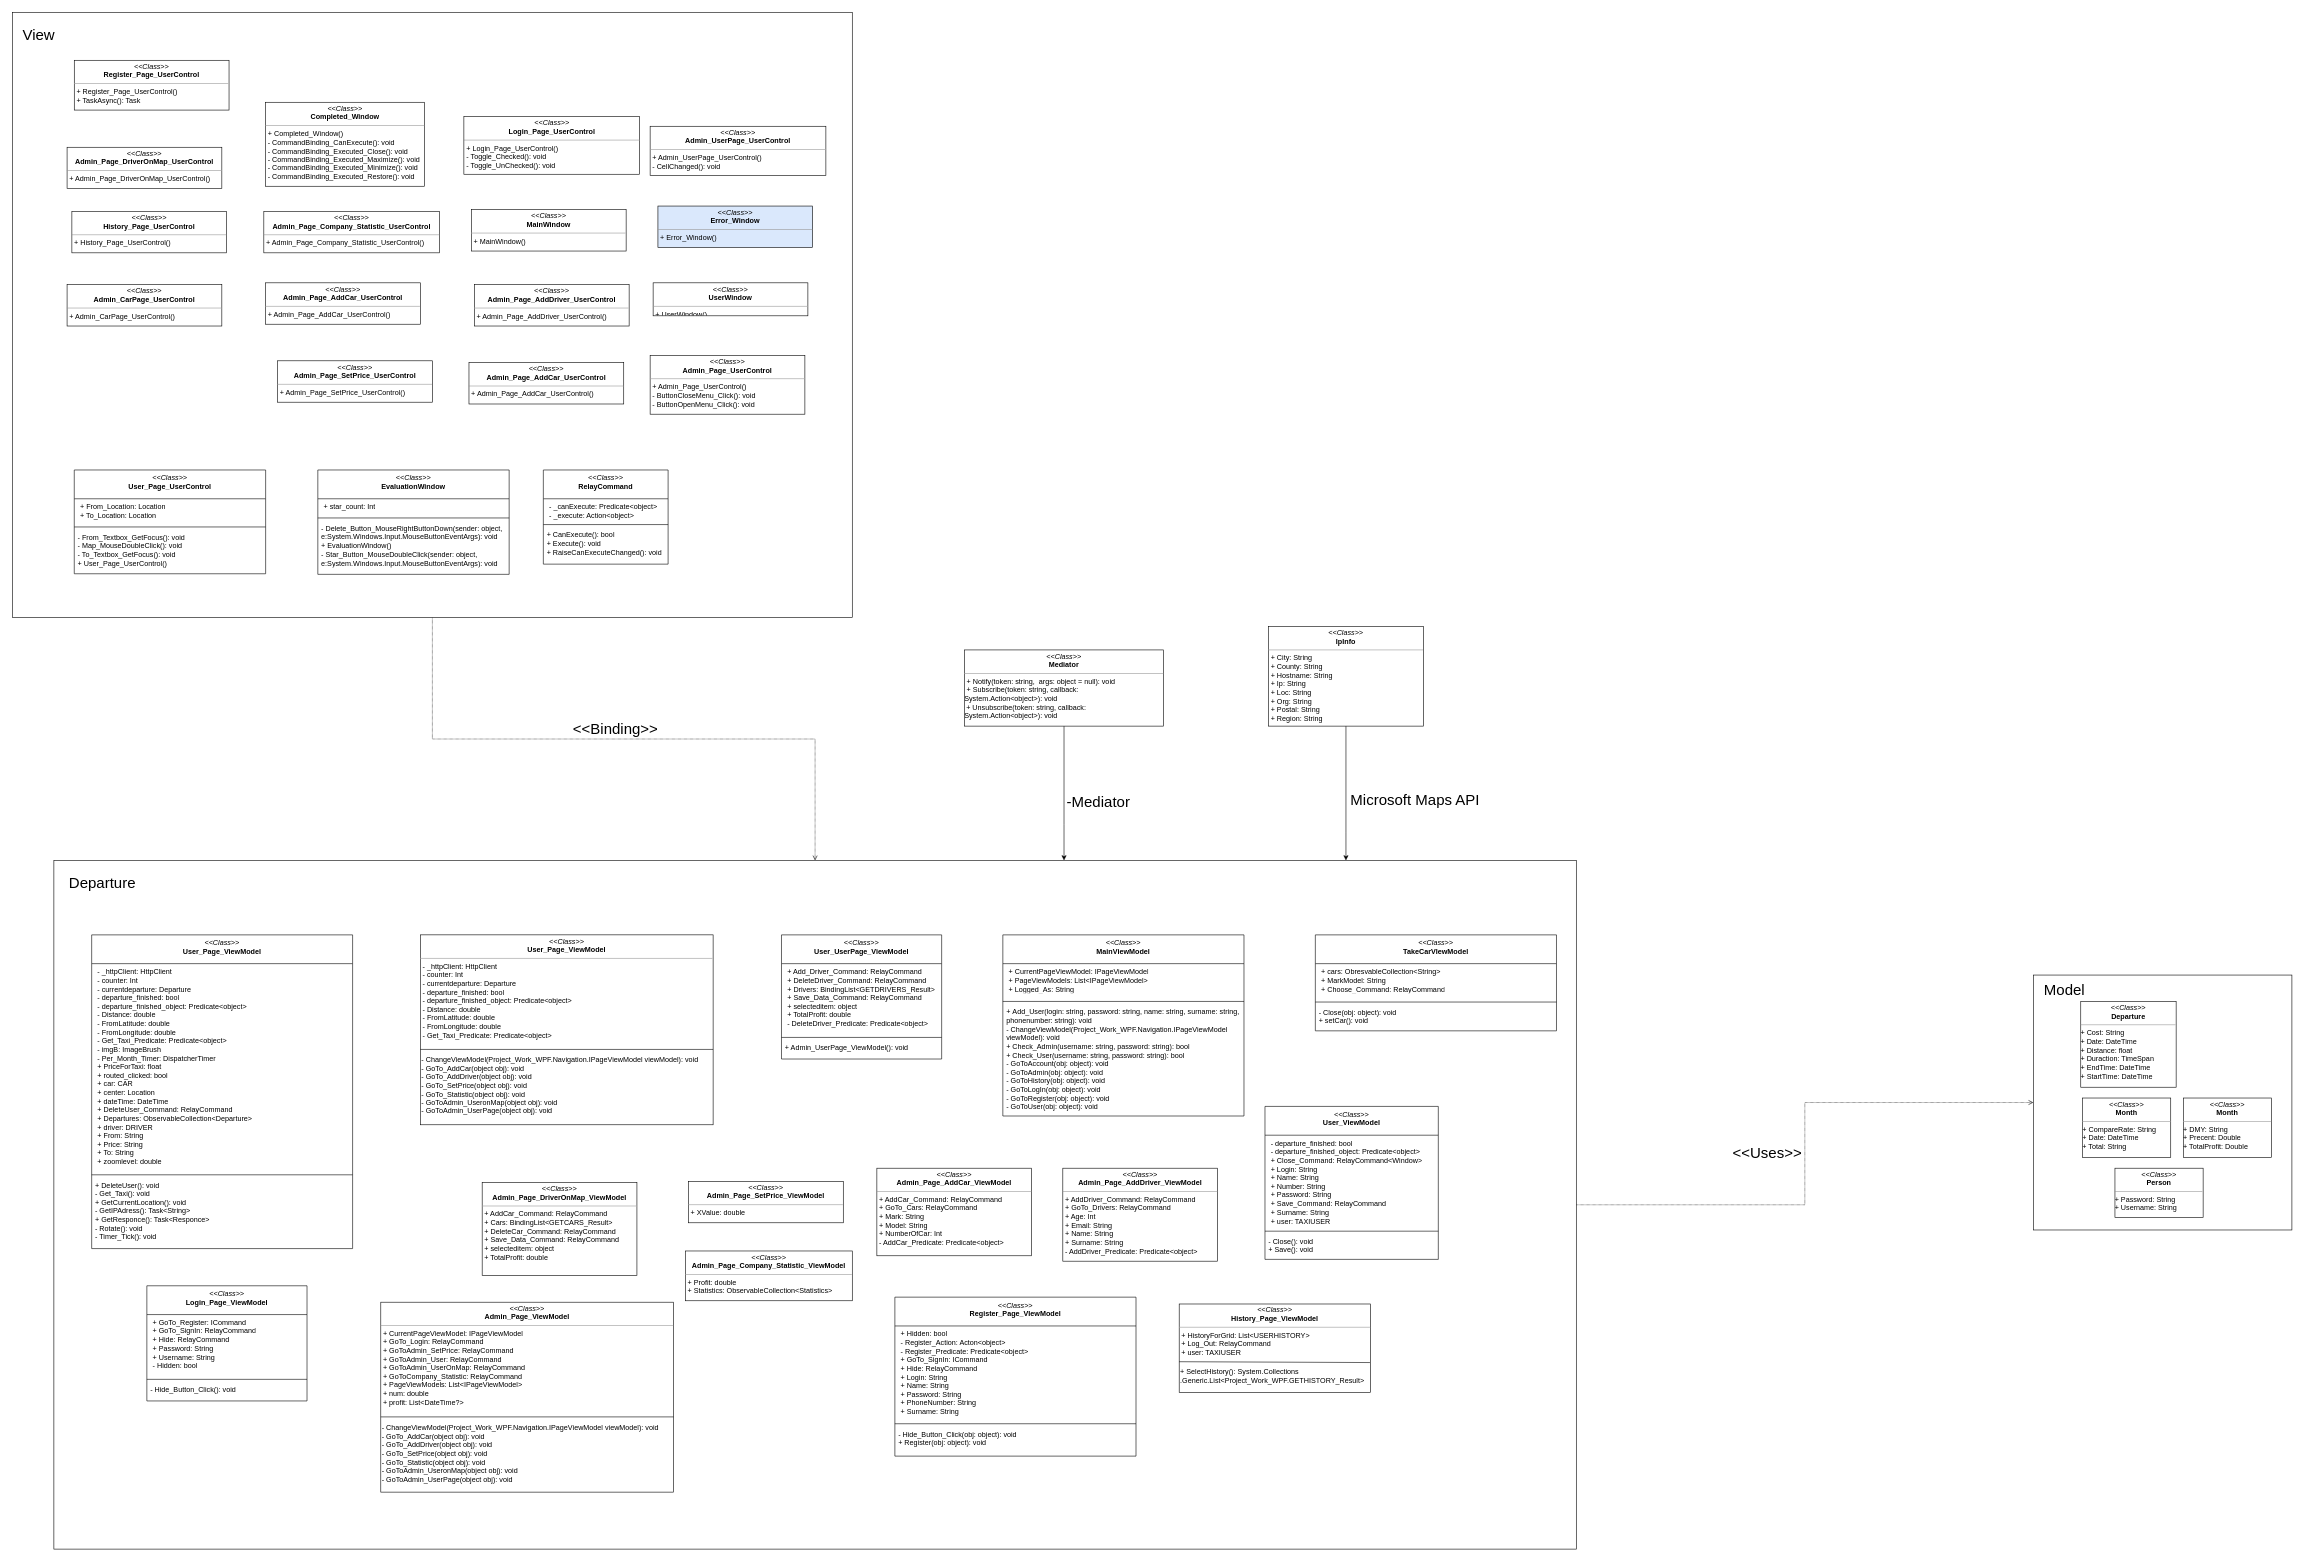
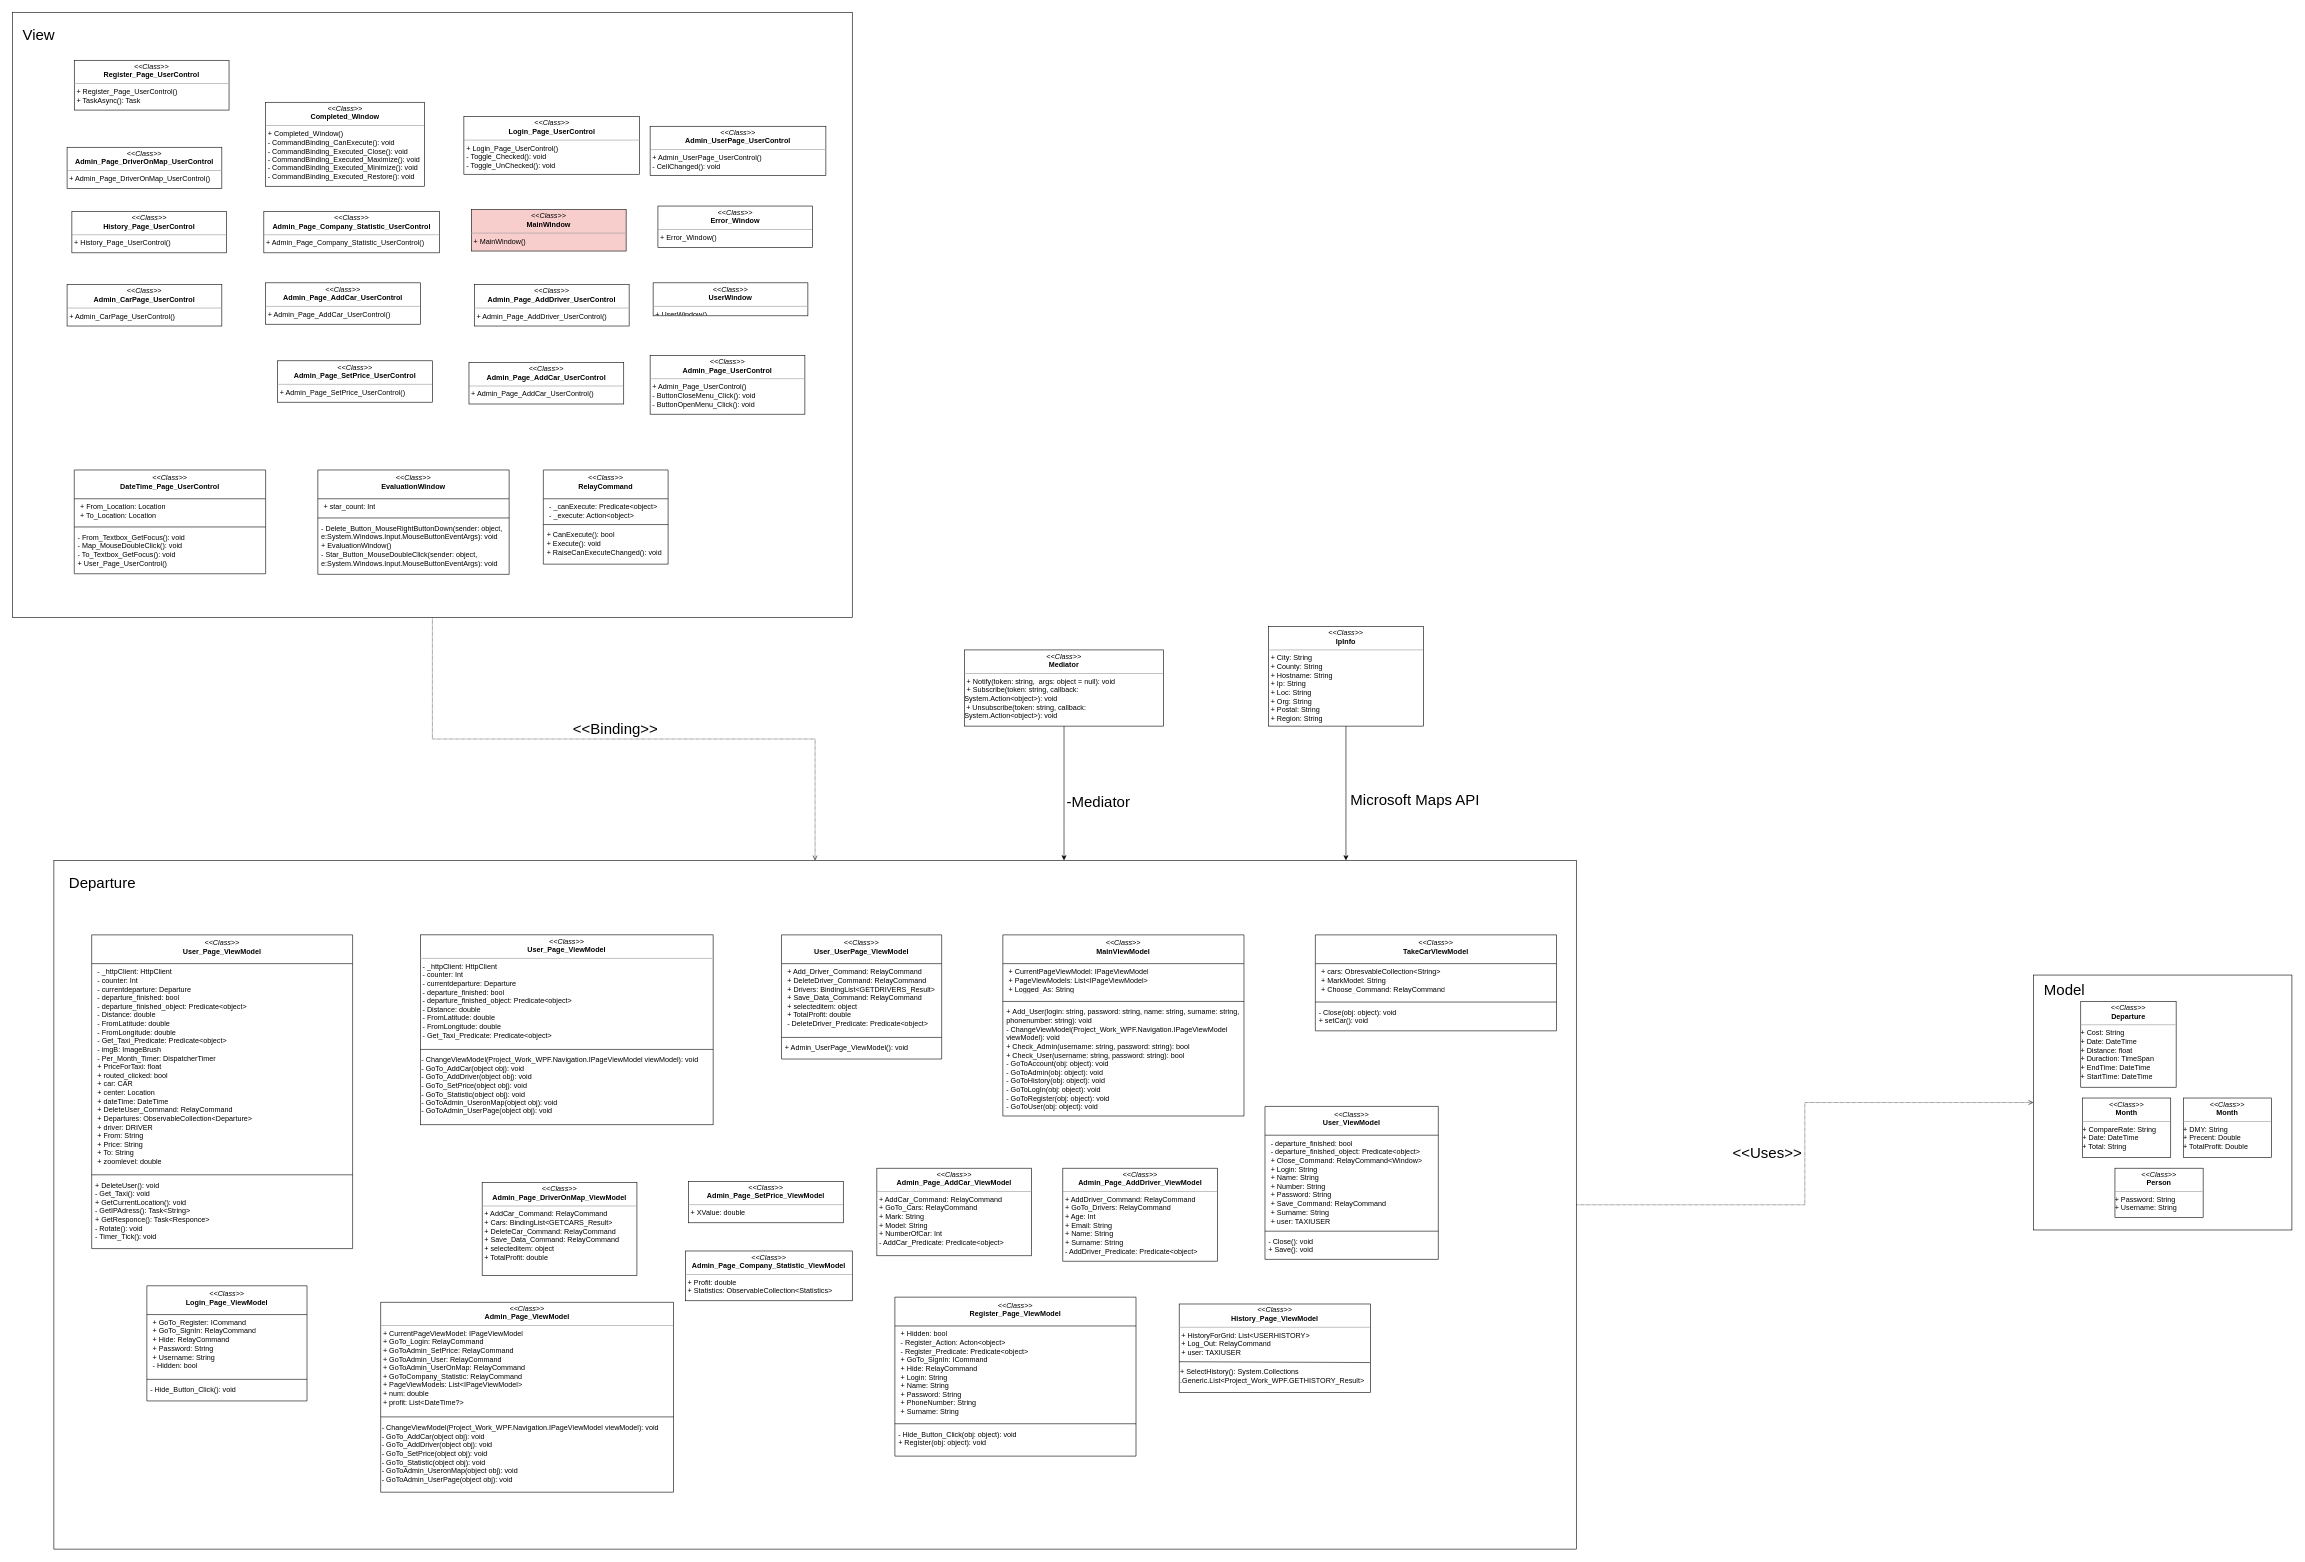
(735, 227) -> (735, 227)
(549, 230) -> (549, 230)
(170, 483) -> (170, 483)
